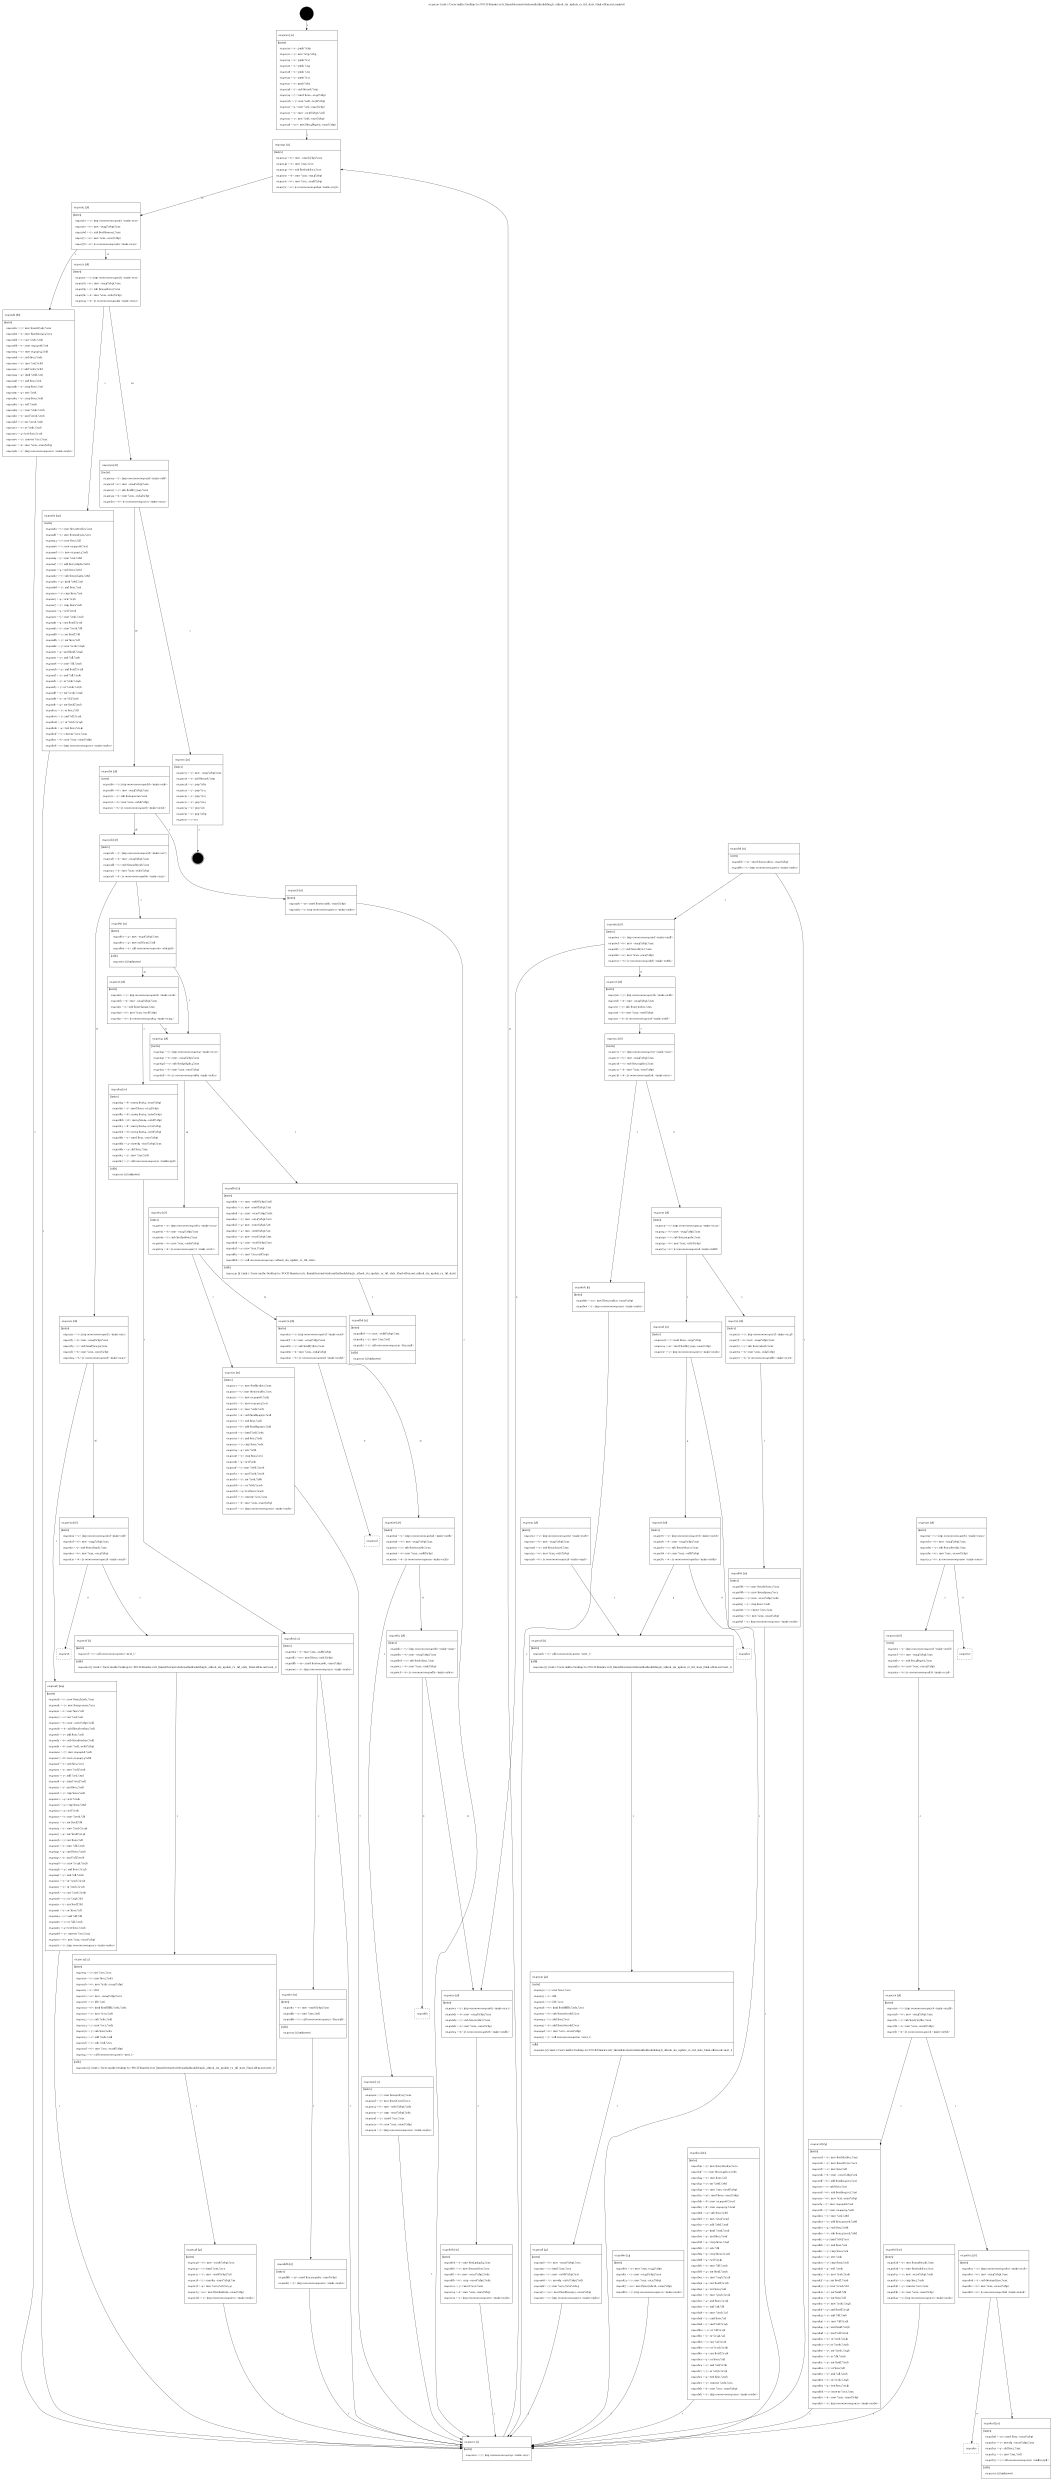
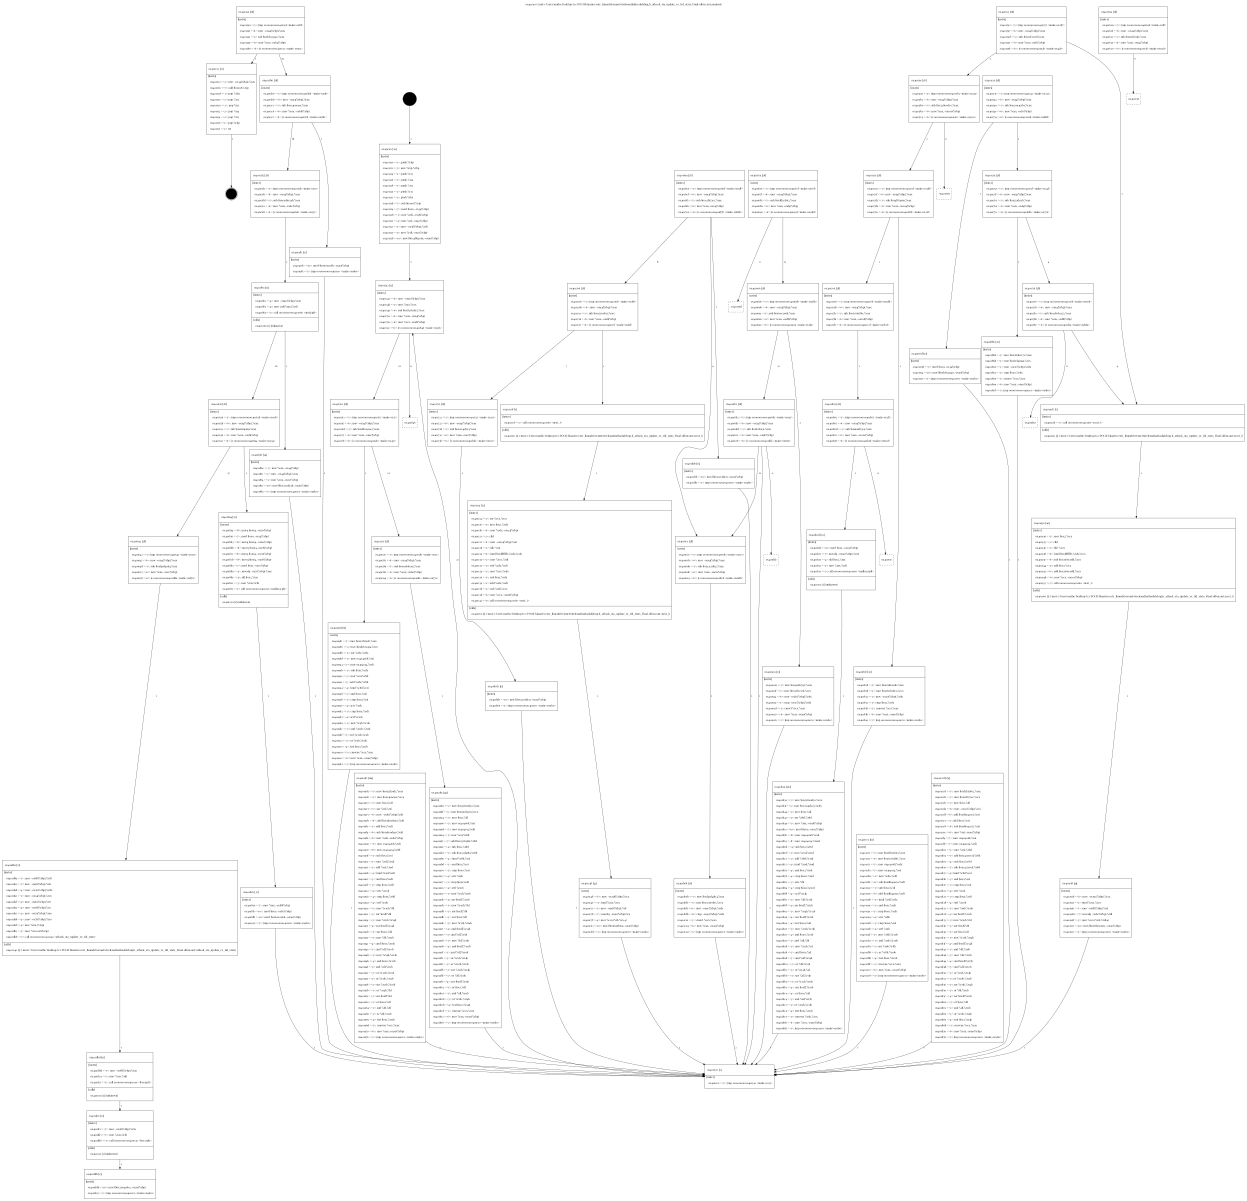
none -> (982, 63)
(120, 382) -> none
none -> (410, 423)
none -> (899, 441)
none -> (841, 685)
(709, 896) -> (715, 337)
(186, 998) -> (285, 390)
(663, 1143) -> none
(184, 1231) -> none
(94, 1340) -> none
(686, 1436) -> (1037, 249)
(121, 1602) -> (603, 366)
(315, 1831) -> (120, 1105)
(896, 2090) -> none
(342, 2408) -> (758, 755)
